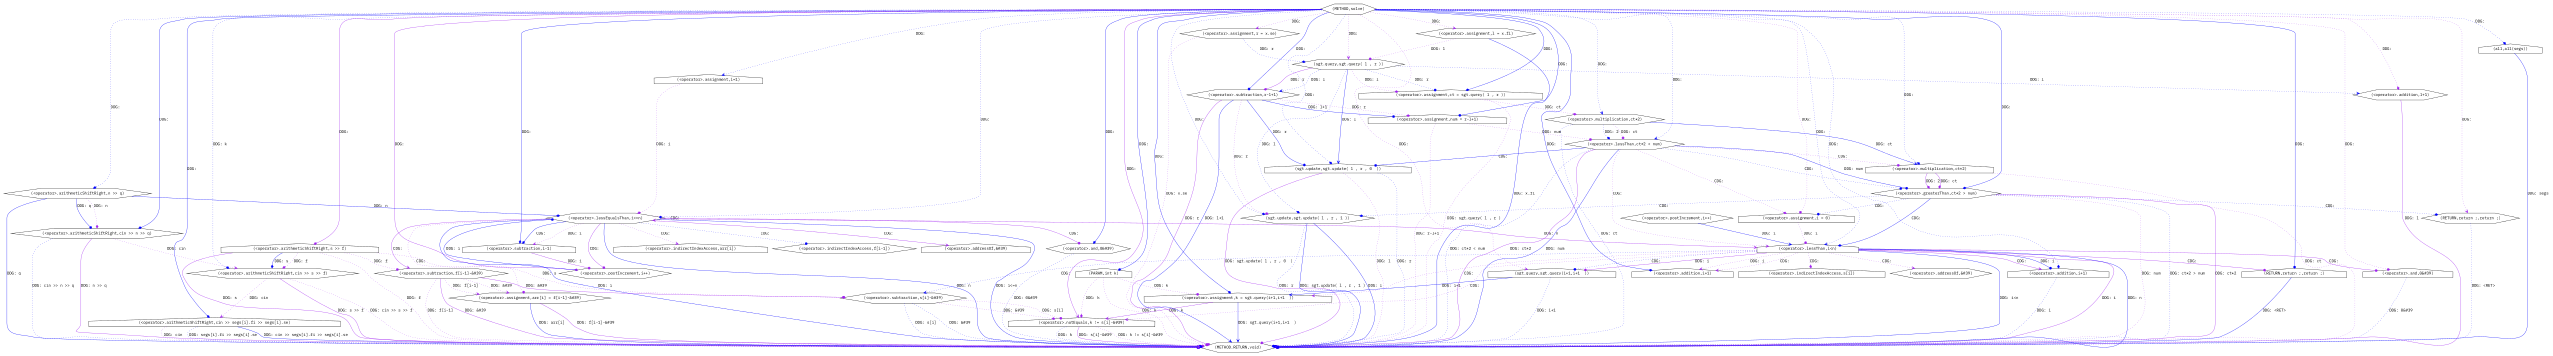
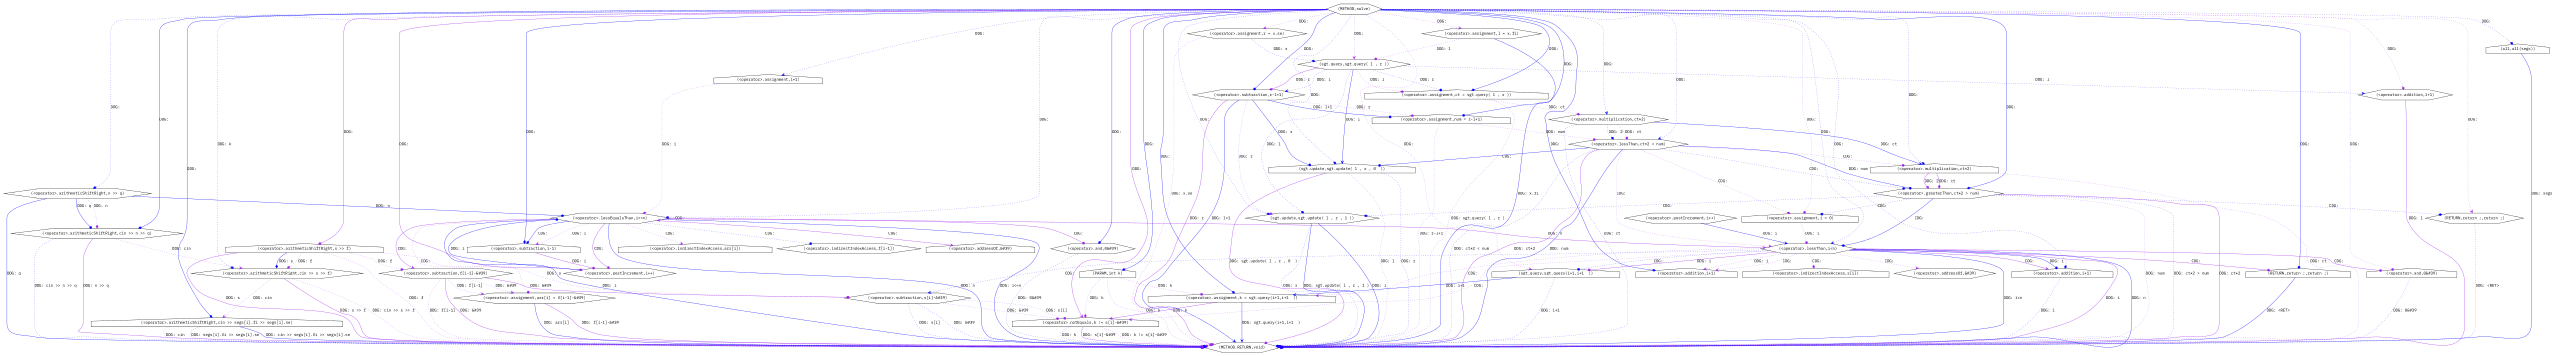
(1808, 249) -> (1808, 249)
